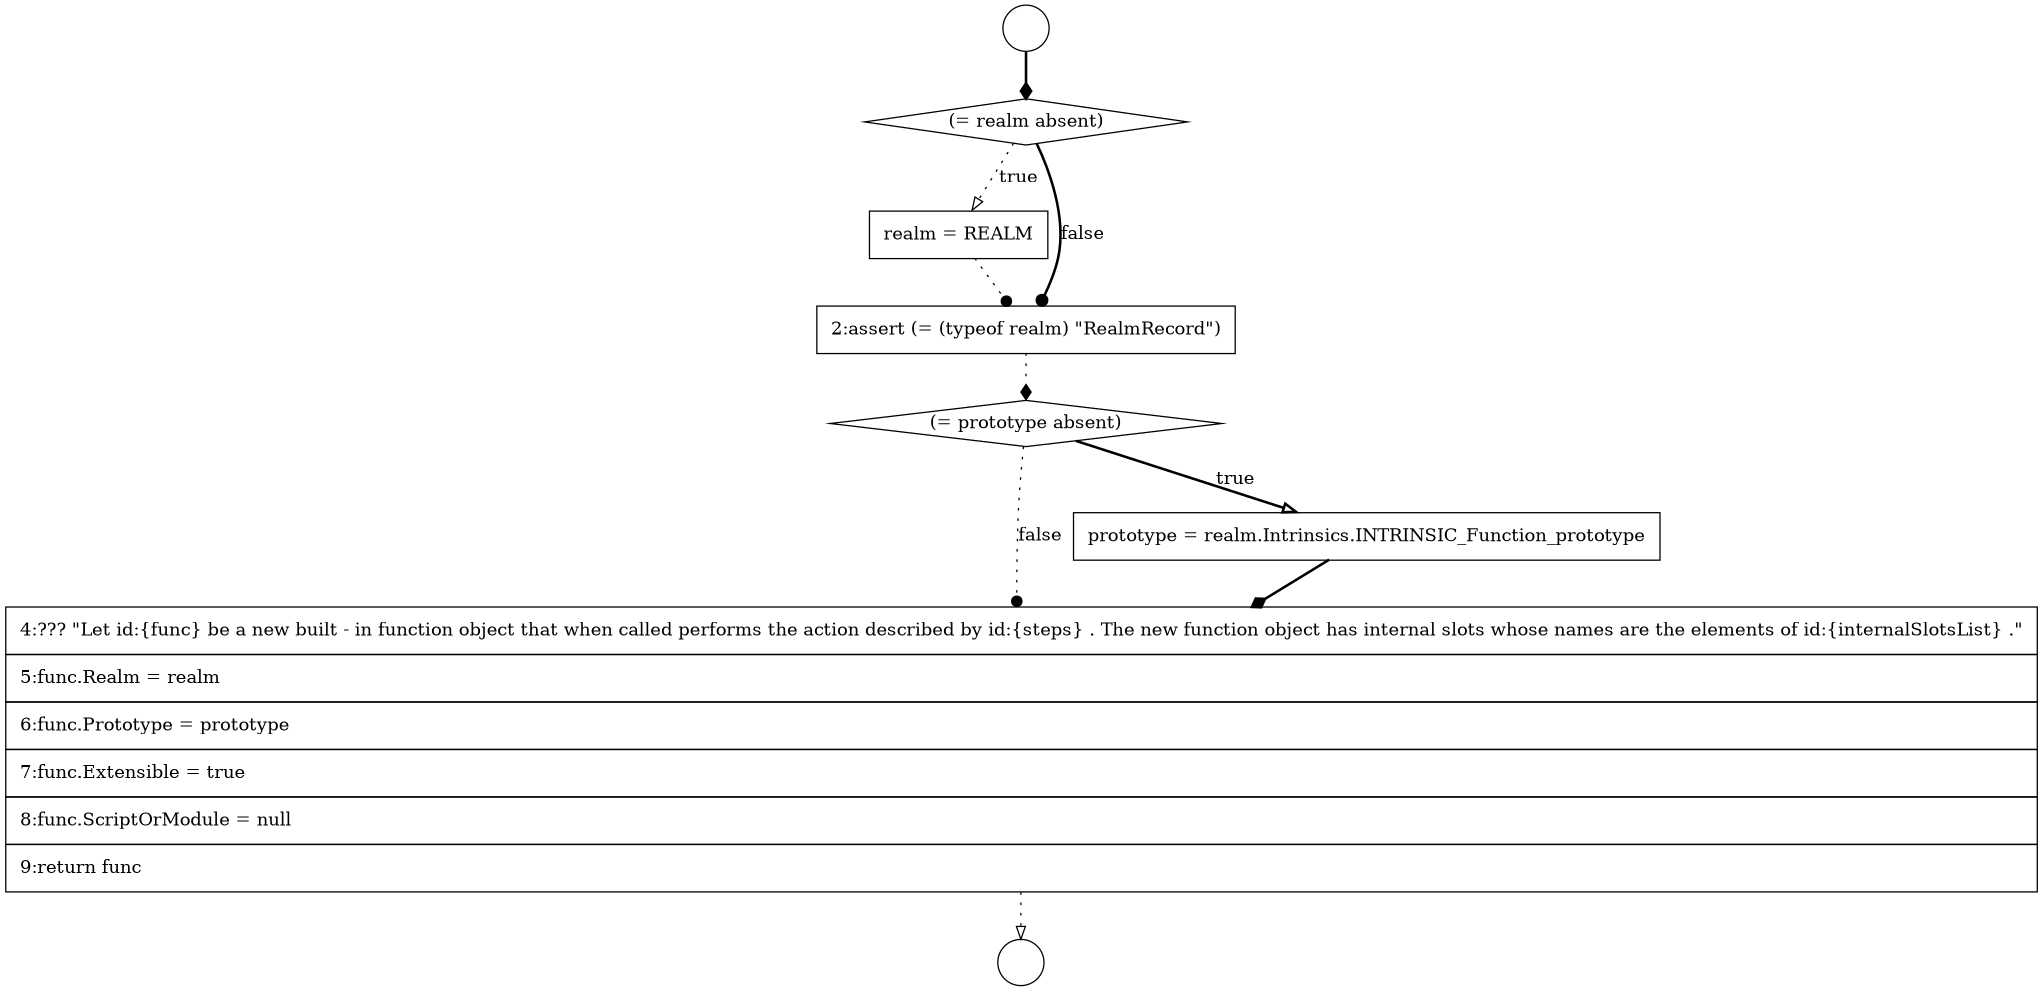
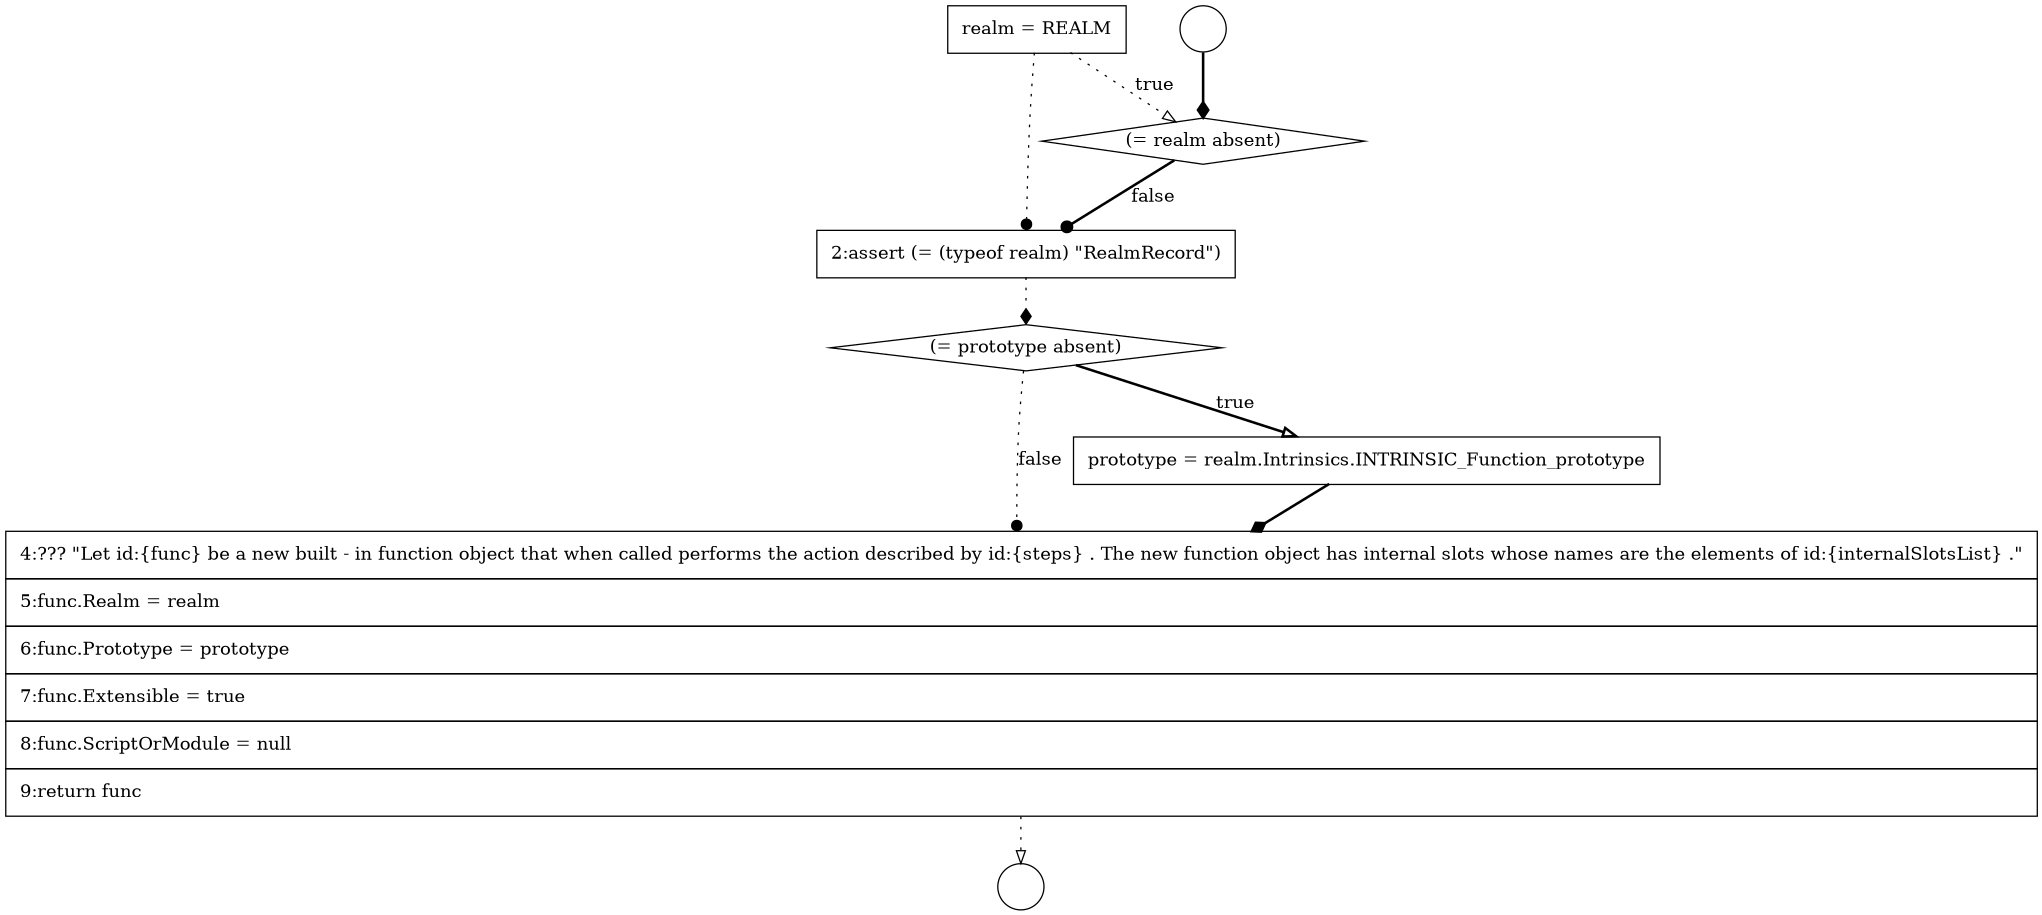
(996, 171) -> (1118, 84)
